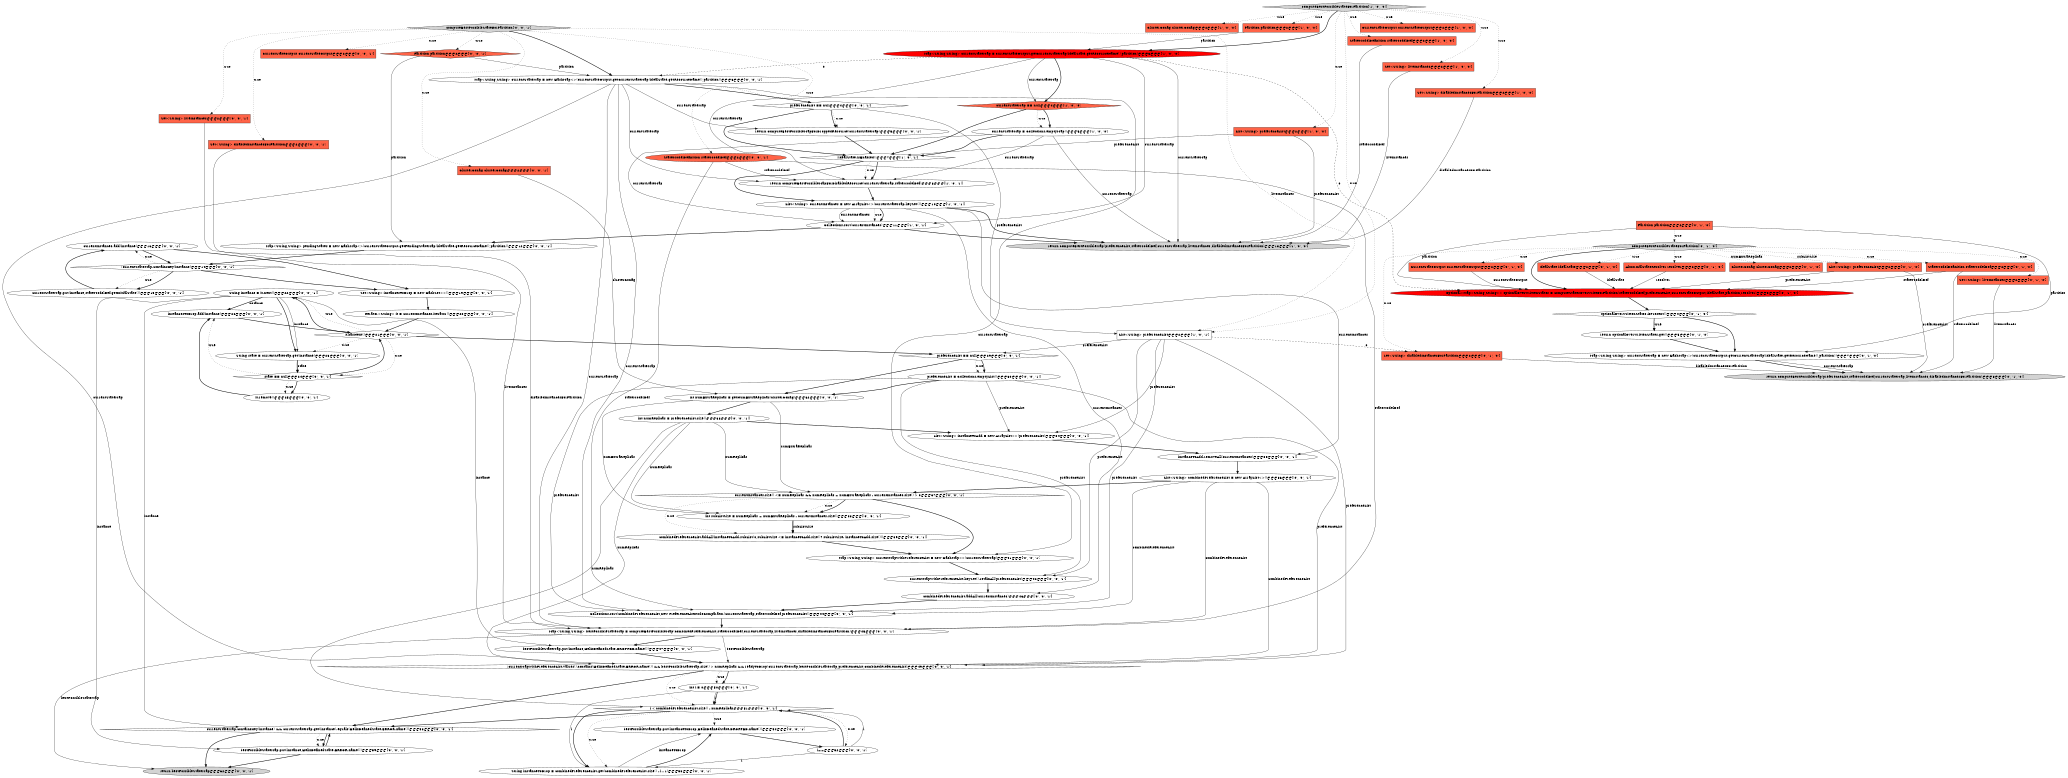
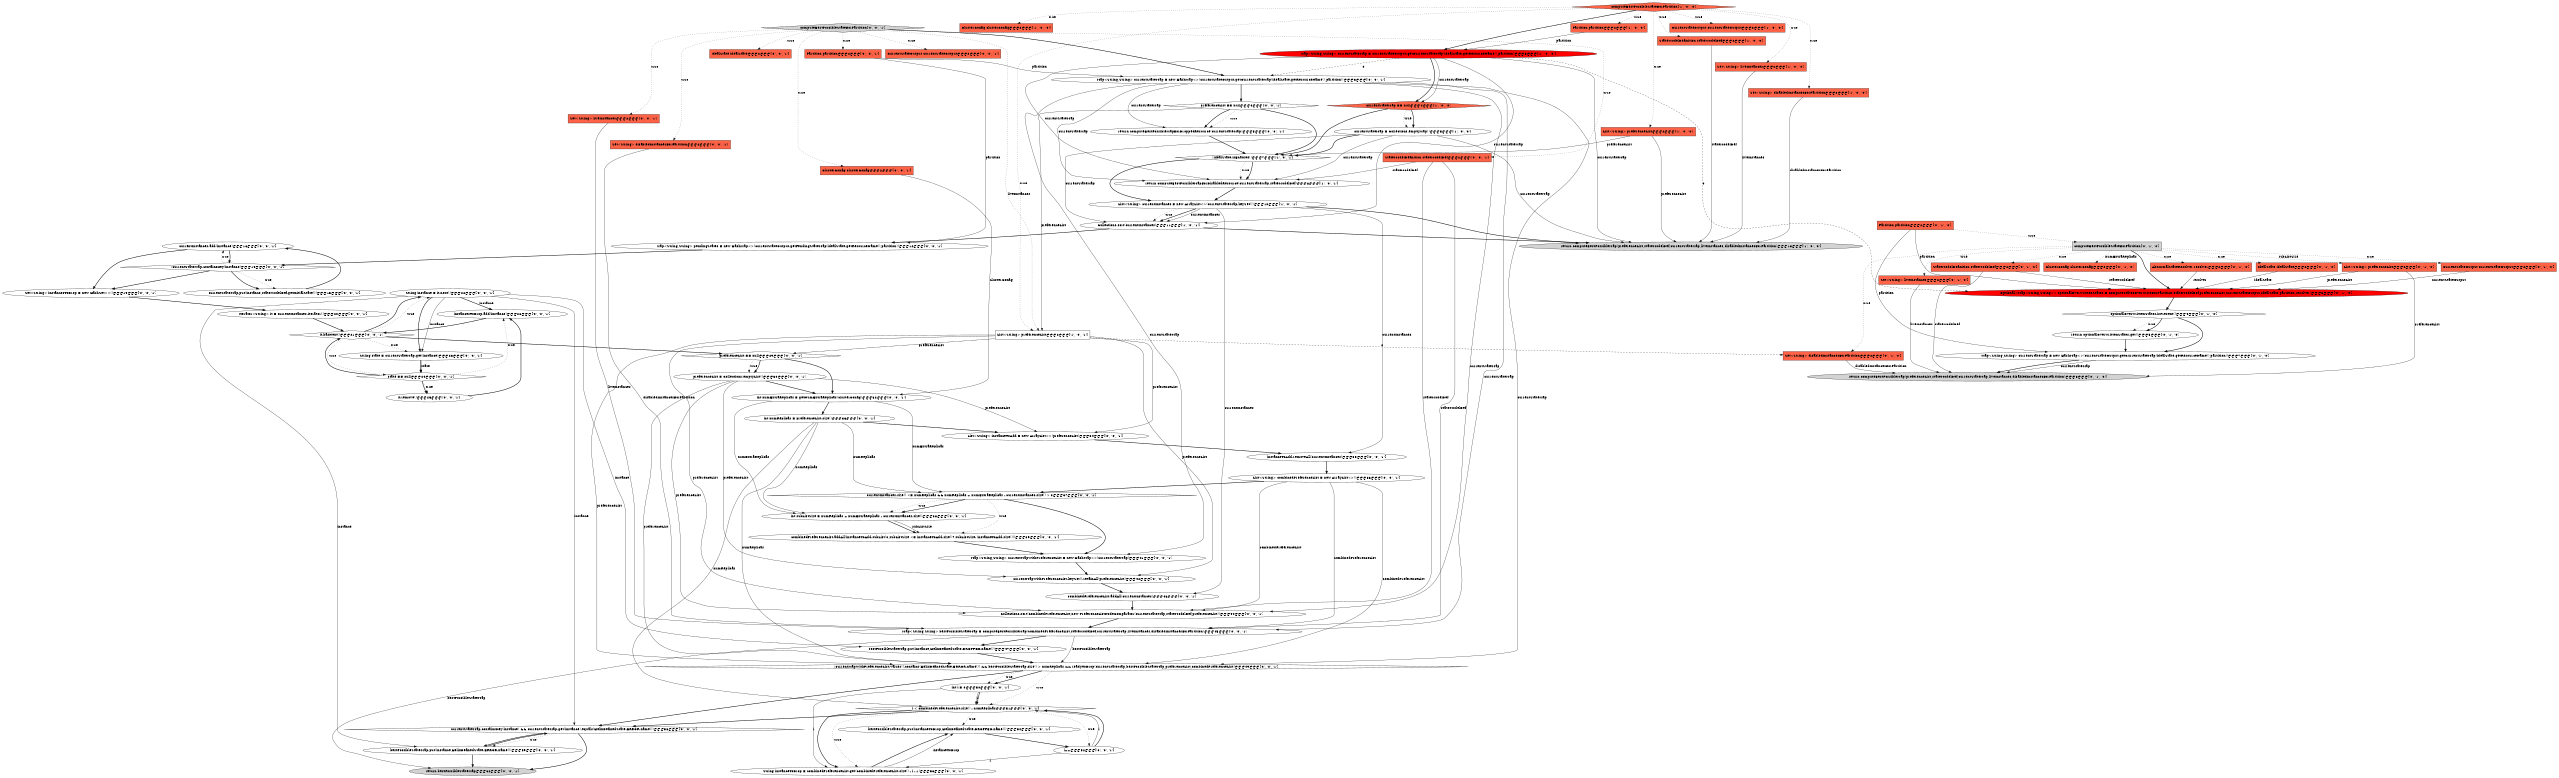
(1344, 7) -> (1654, 7)
(450, 54) -> (843, 54)
none -> (750, 54)
(716, 158) -> (1437, 158)
(1674, 246) -> (2117, 246)
